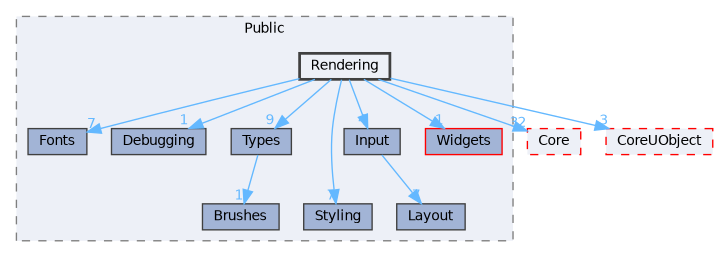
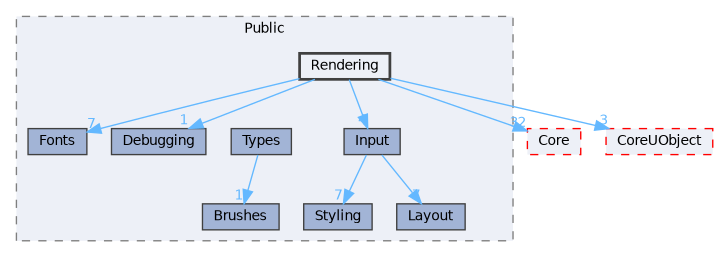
(308, 99) -> none
(332, 134) -> (358, 173)
(464, 142) -> none
